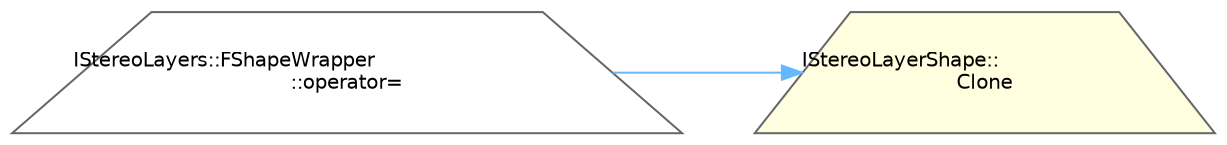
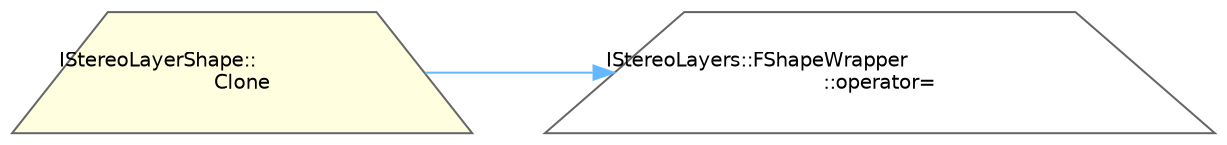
(697, 73) -> (509, 73)
